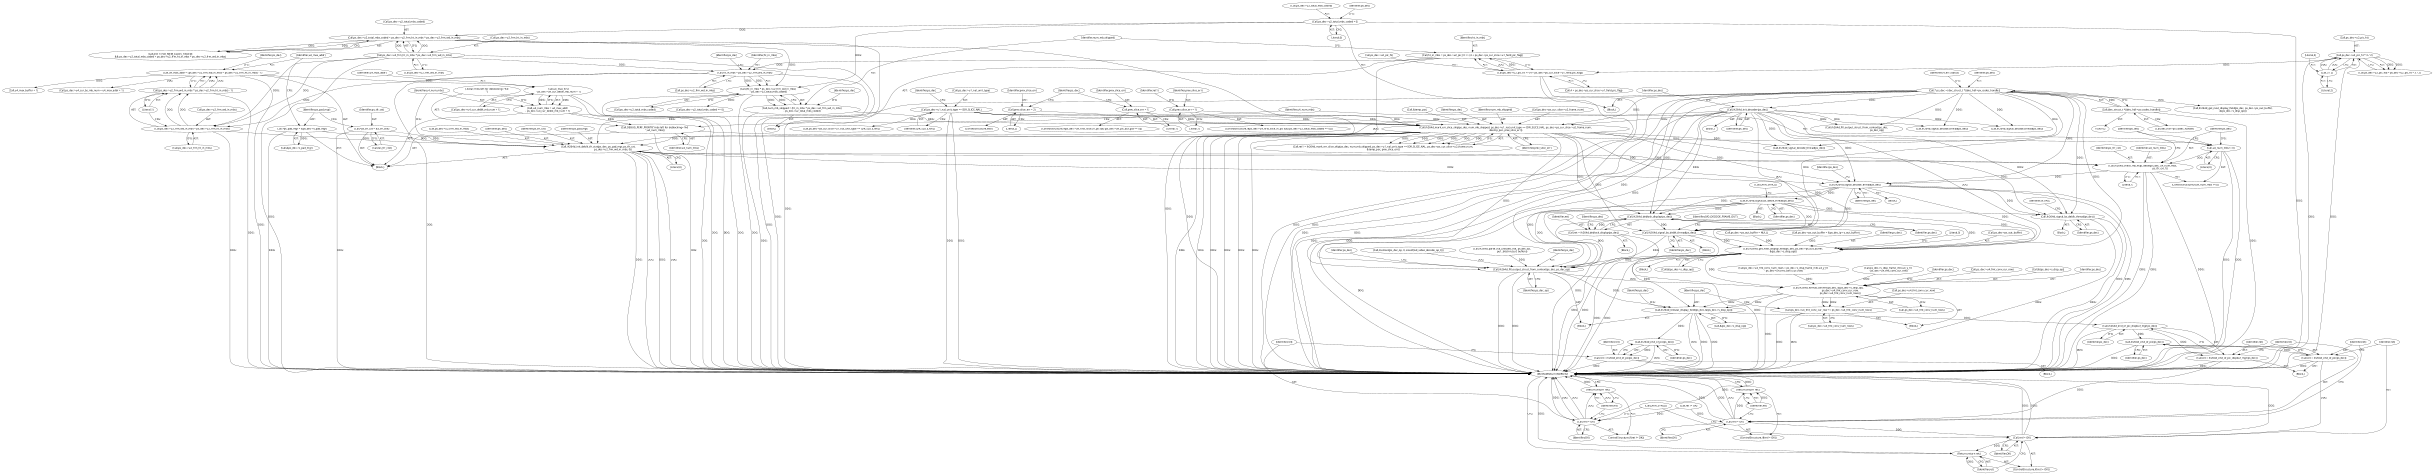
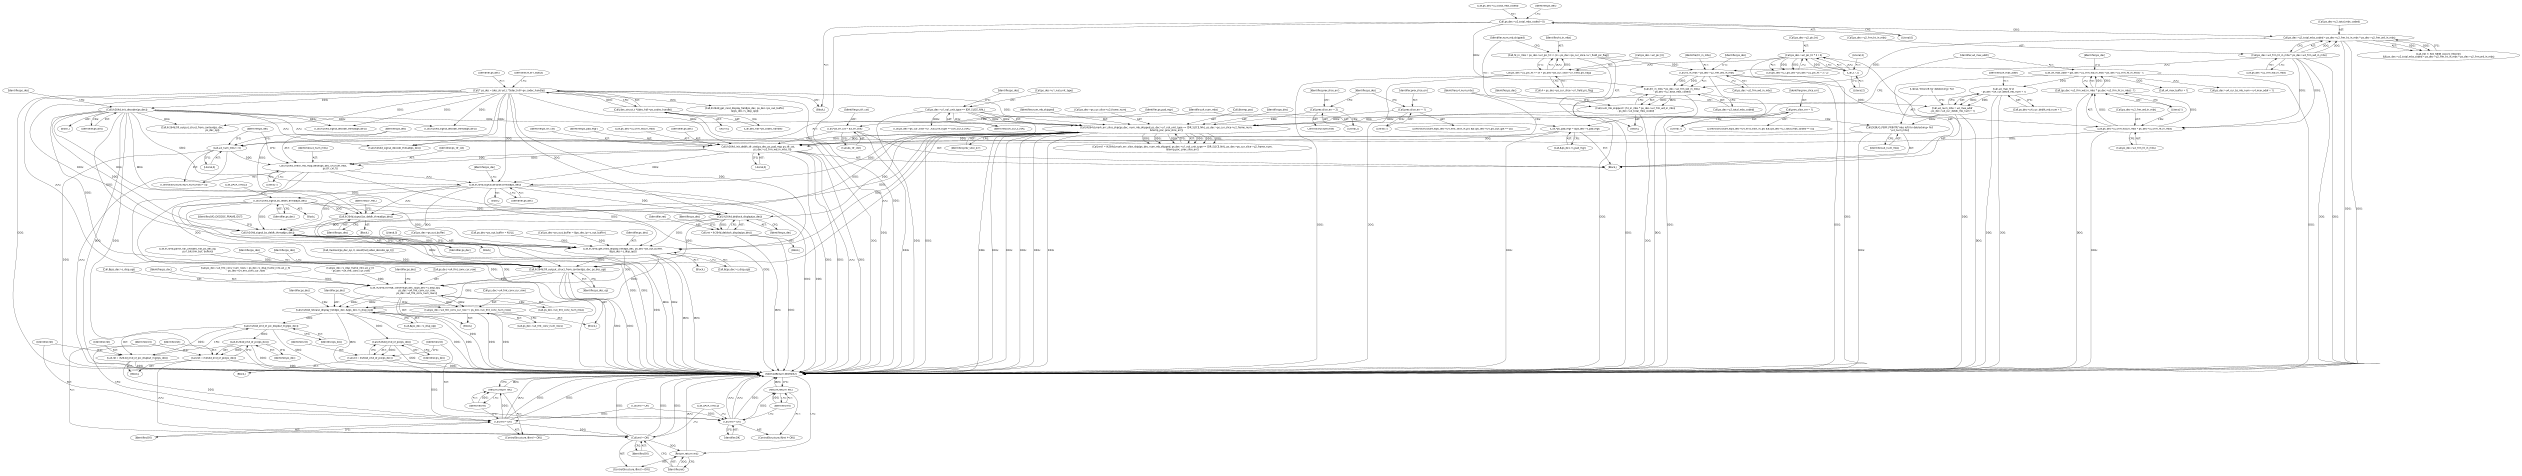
(1150, 90) -> none
(700, 110) -> none
(305, 139) -> (1577, 139)
